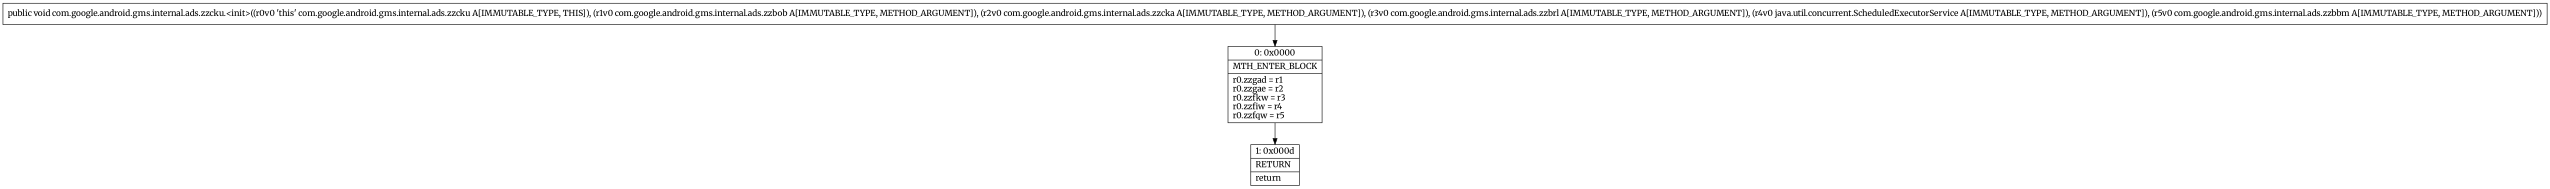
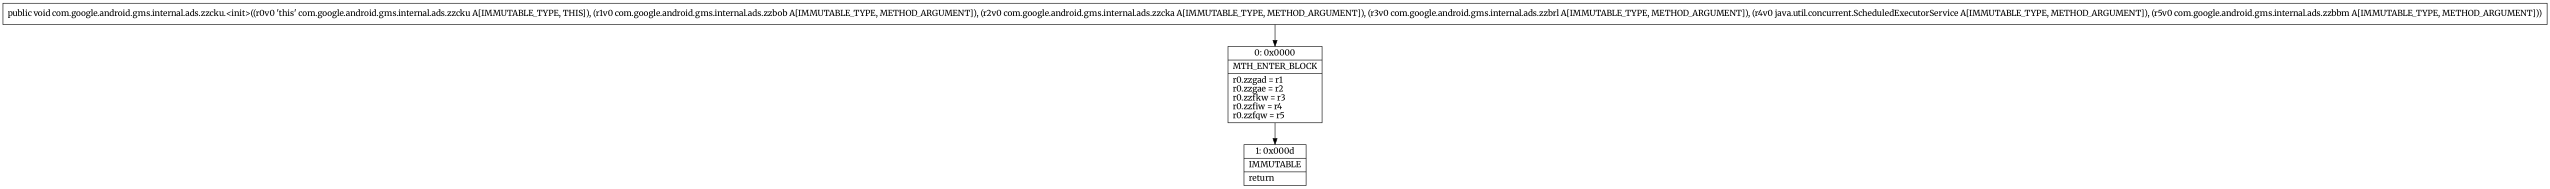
(1273, 165) -> (1275, 165)
